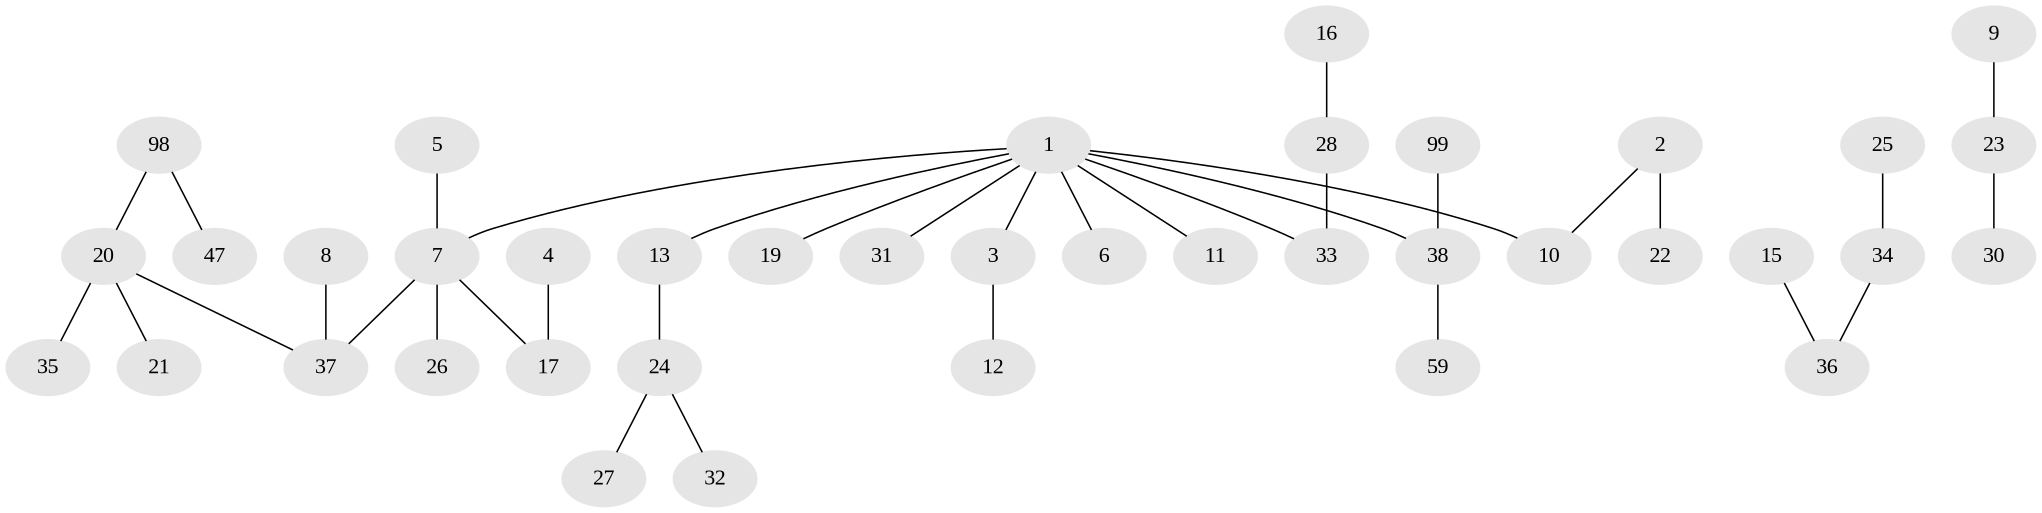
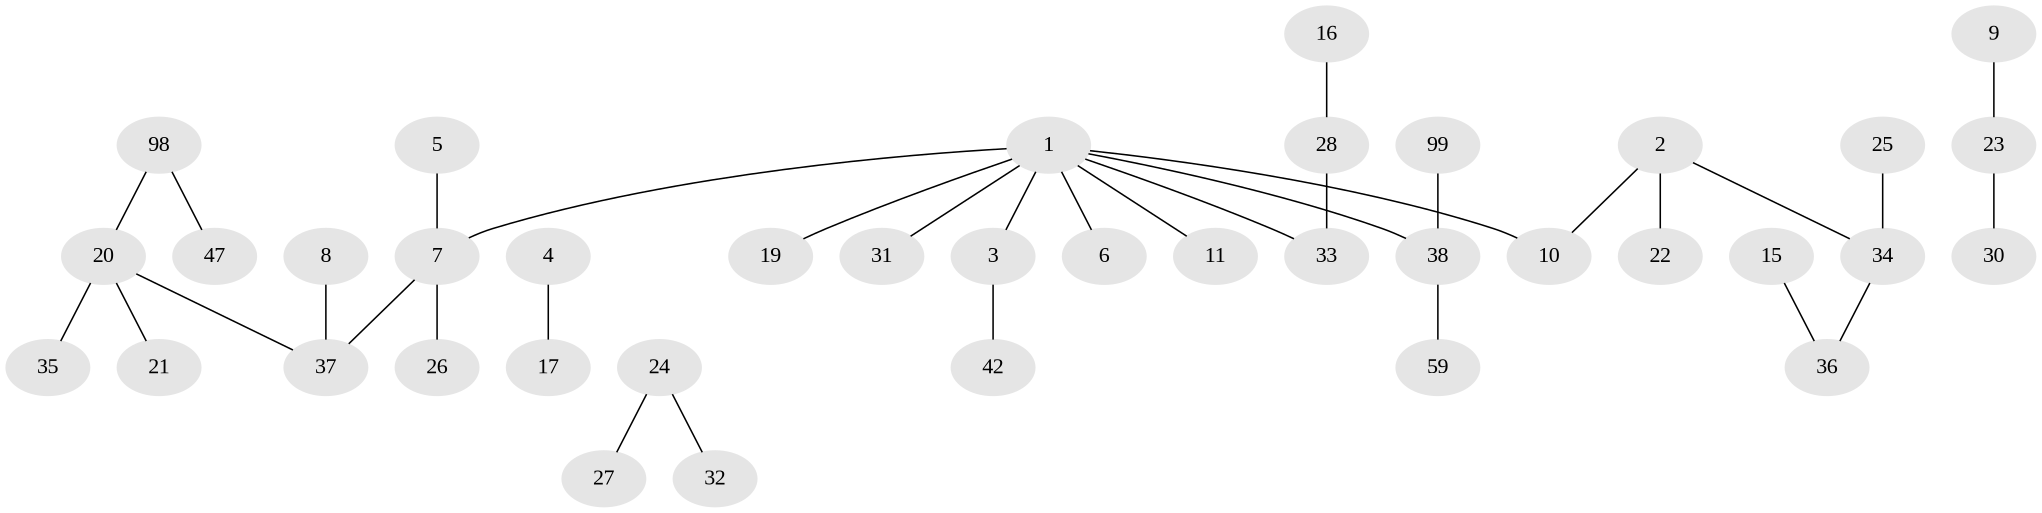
none -> (1771, 201)
(659, 256) -> none
(493, 312) -> none
(993, 368) -> (993, 368)
